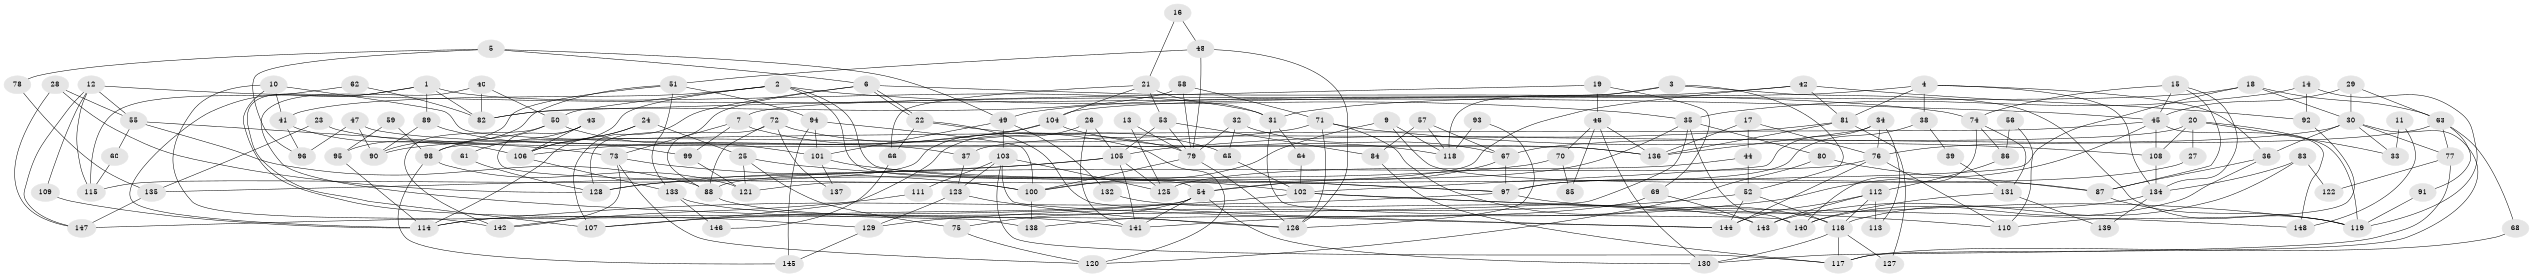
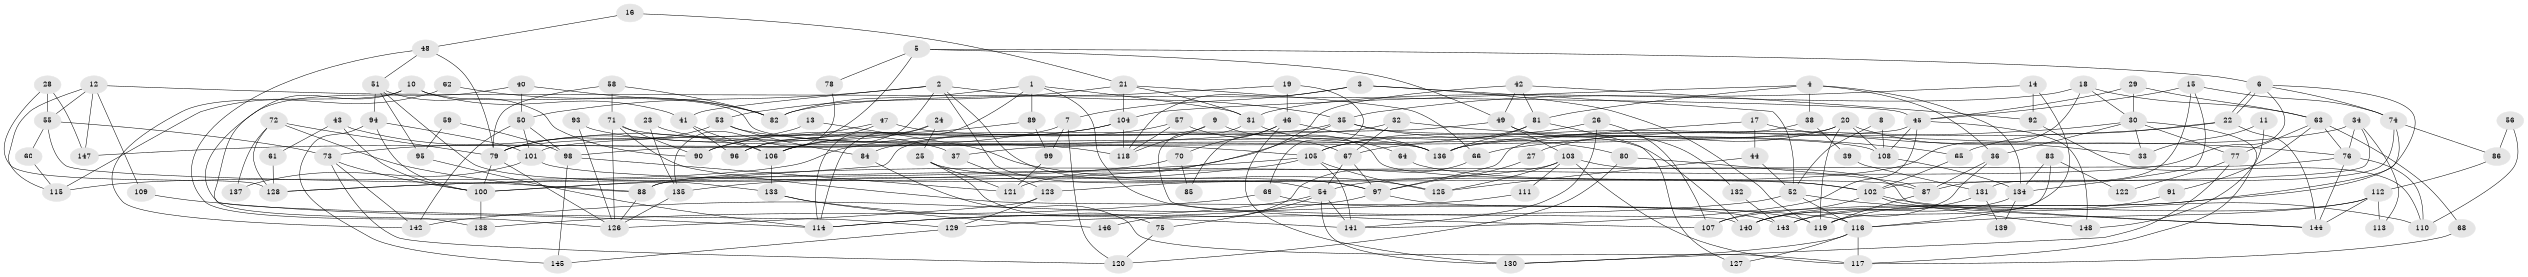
none -> (1882, 121)
(114, 212) -> (647, 210)
